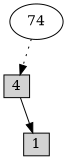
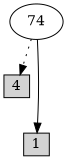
(25, 111) -> (39, 81)
